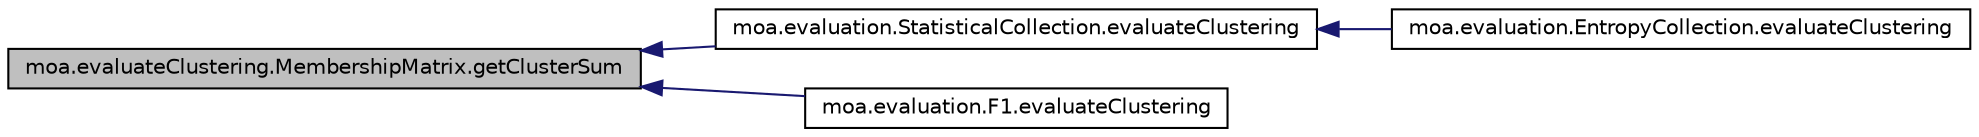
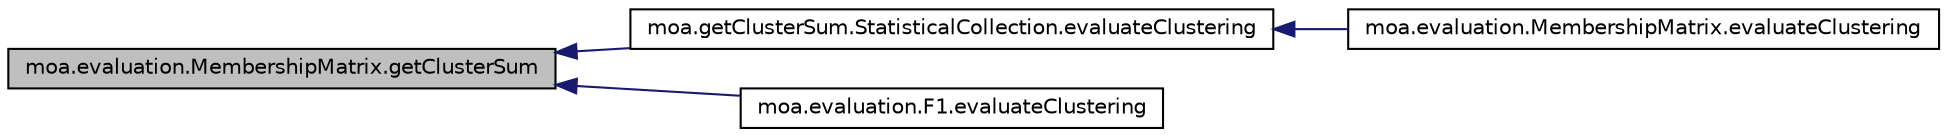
(1016, 29) -> (952, 29)
(1681, 29) -> (1644, 29)
(325, 69) -> (282, 69)
